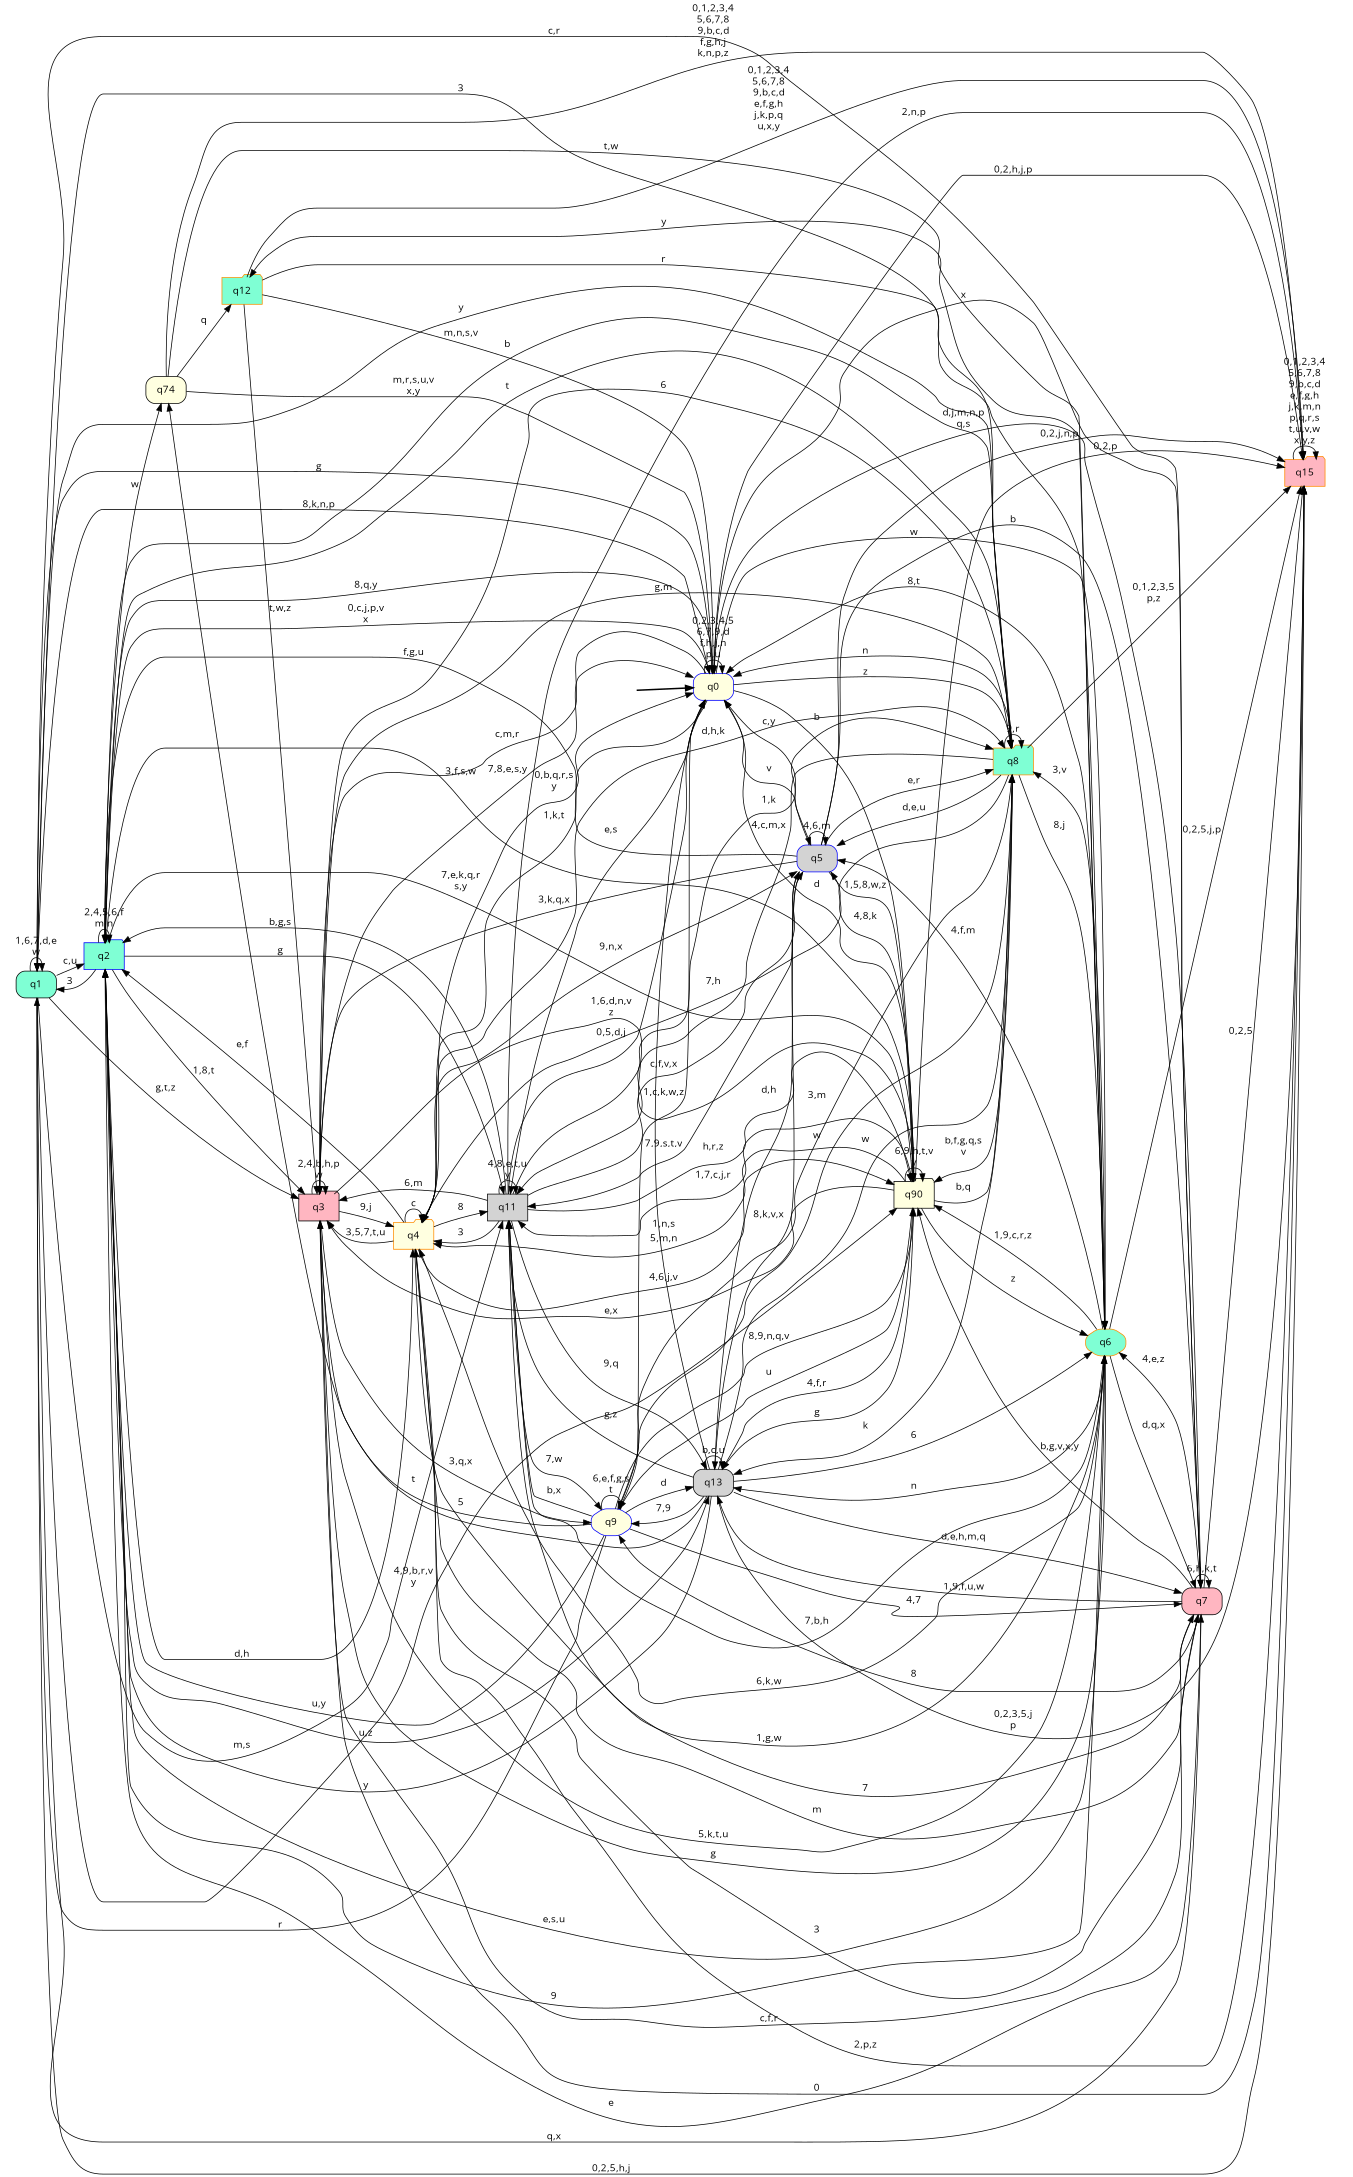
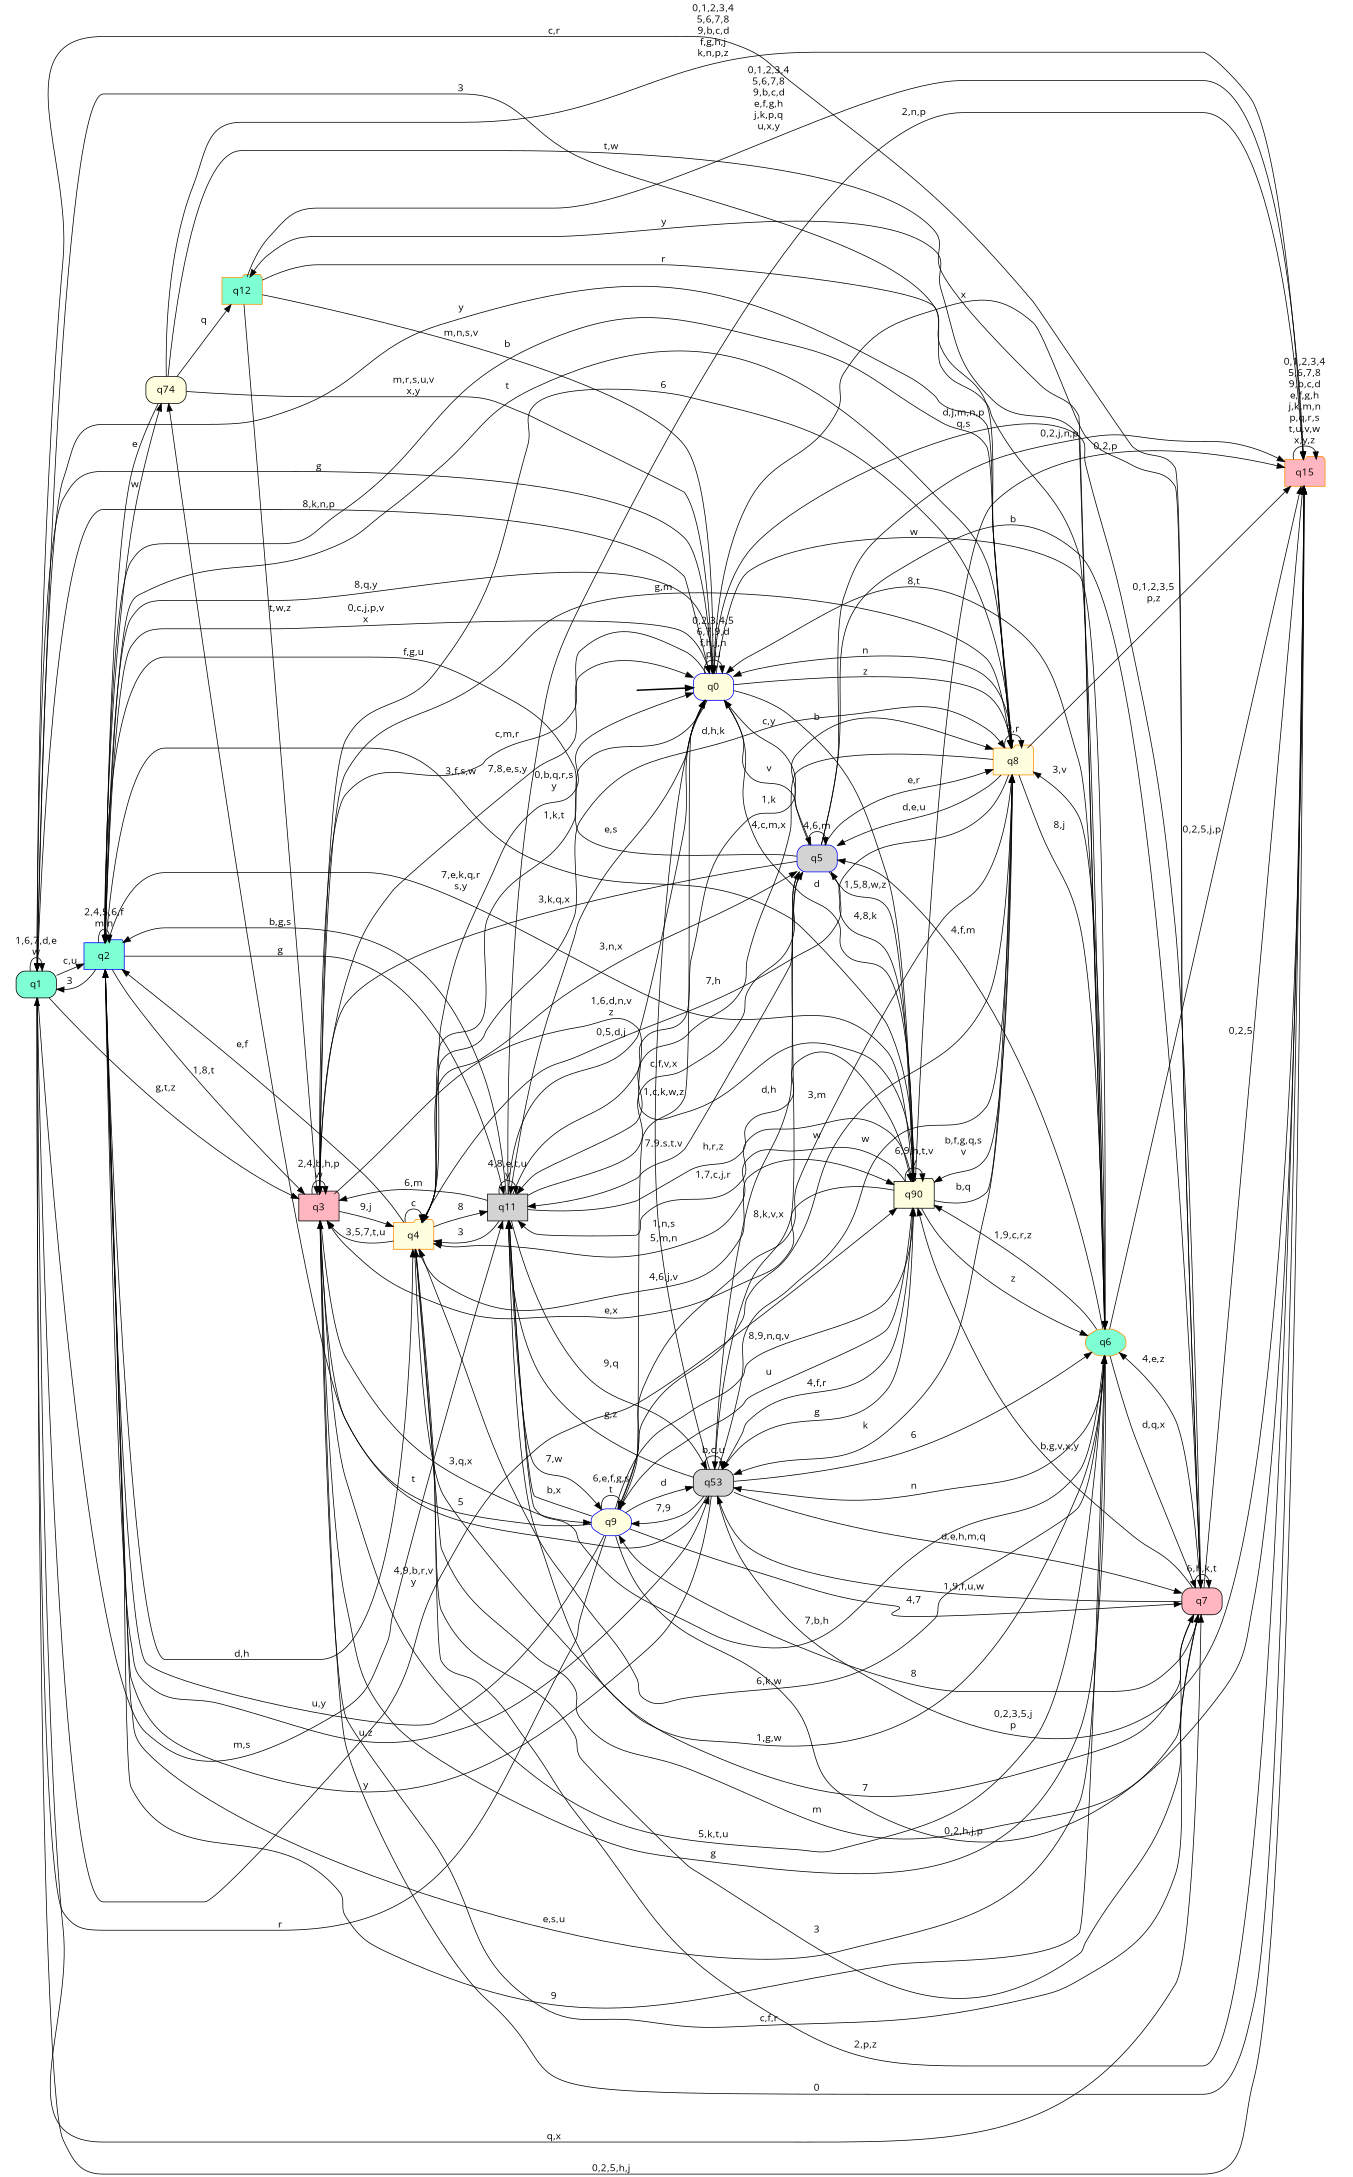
(953, 185) -> (1268, 1497)
(1013, 761) -> (1013, 761)
(611, 947) -> (611, 947)
(713, 1483) -> (713, 1483)
(407, 2000) -> (117, 599)
